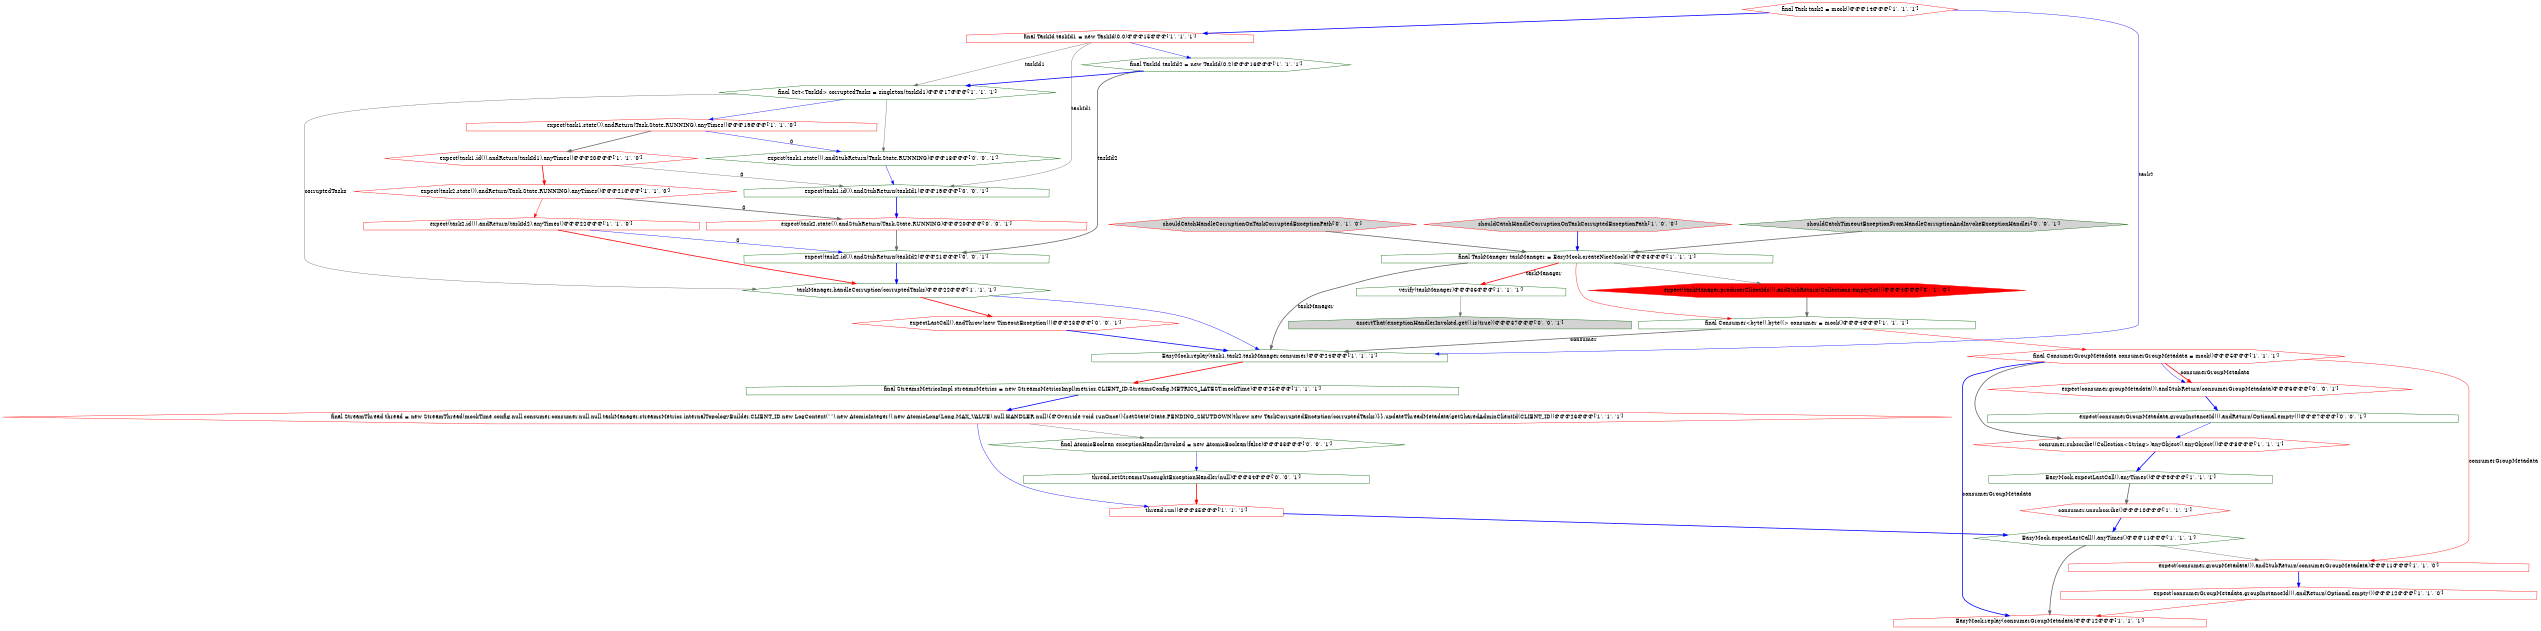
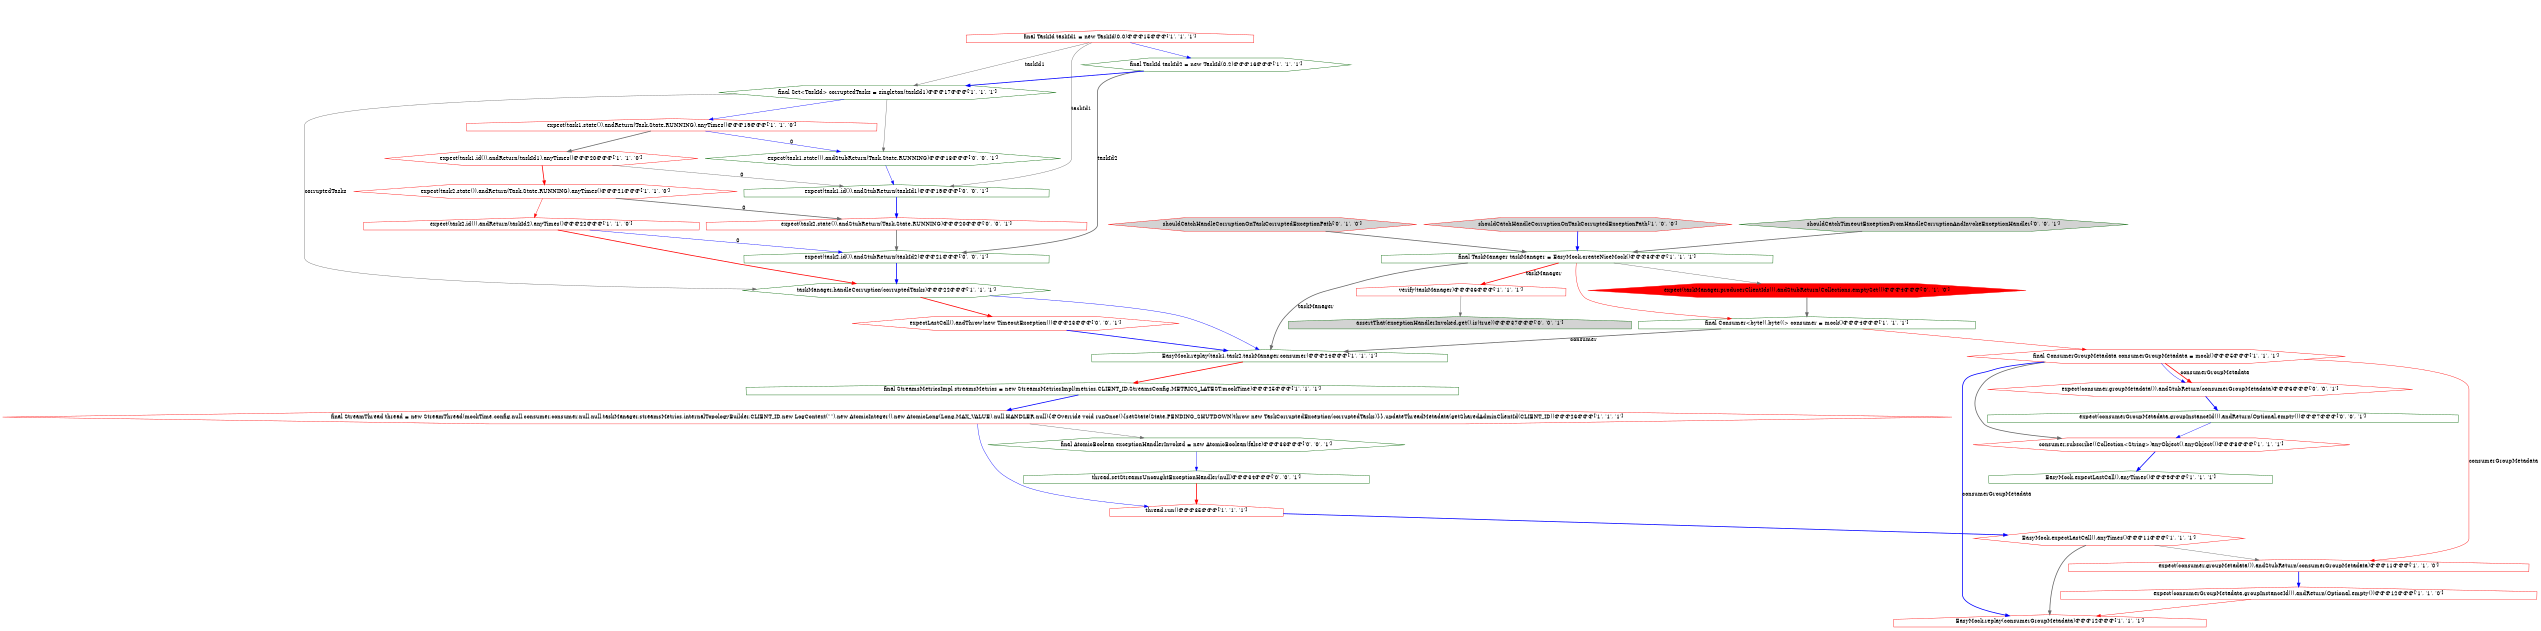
(1850, 9) -> none
(1461, 290) -> (1461, 290)
(2125, 511) -> none
(2109, 538) -> (2109, 538)
